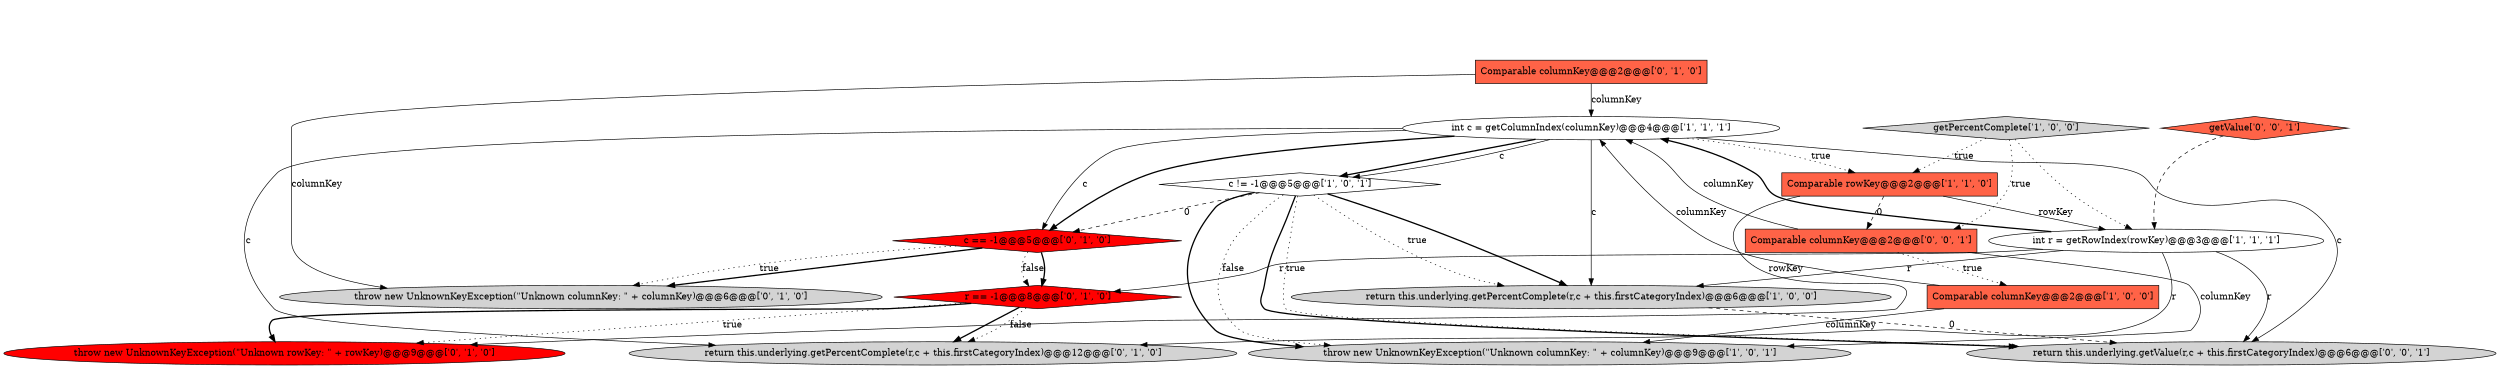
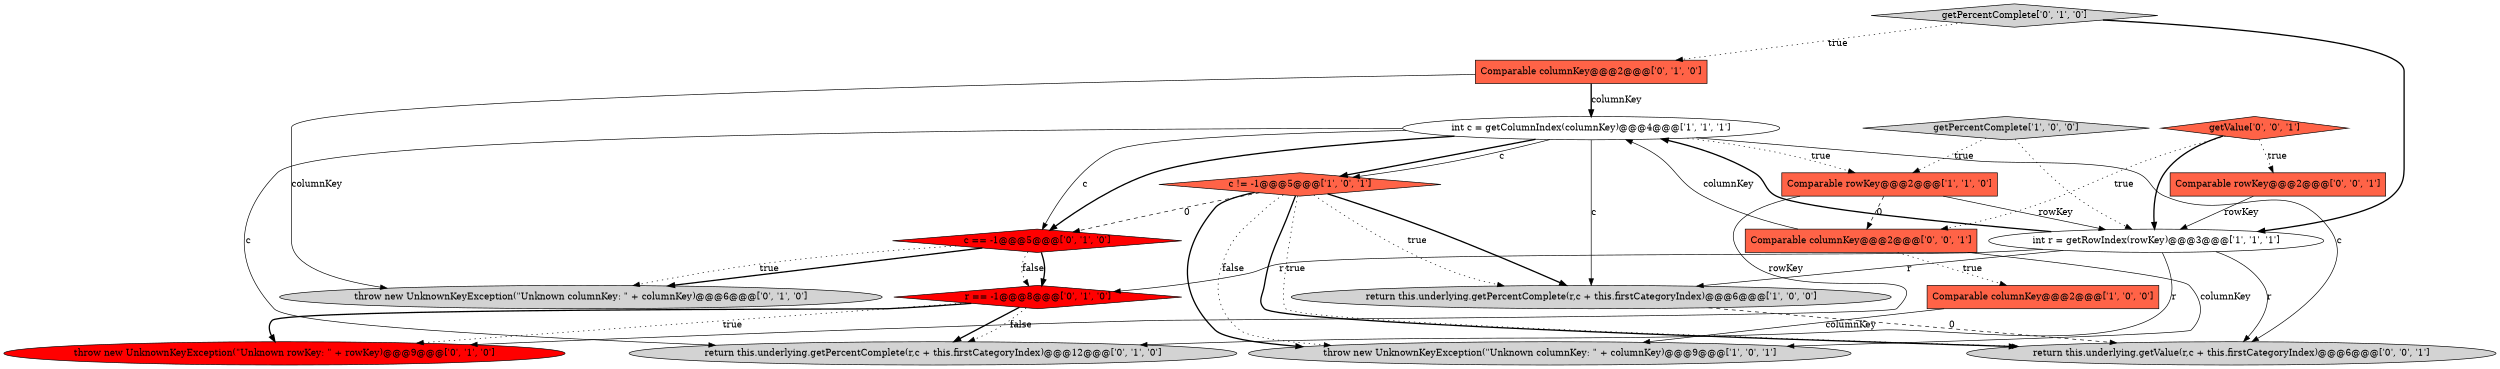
none -> (2014, 16)
(1591, 97) -> (1591, 97)
(2171, 166) -> (2171, 166)
(1300, 184) -> (1300, 184)
none -> (2278, 184)
(2005, 194) -> (2087, 185)
(1762, 258) -> none
